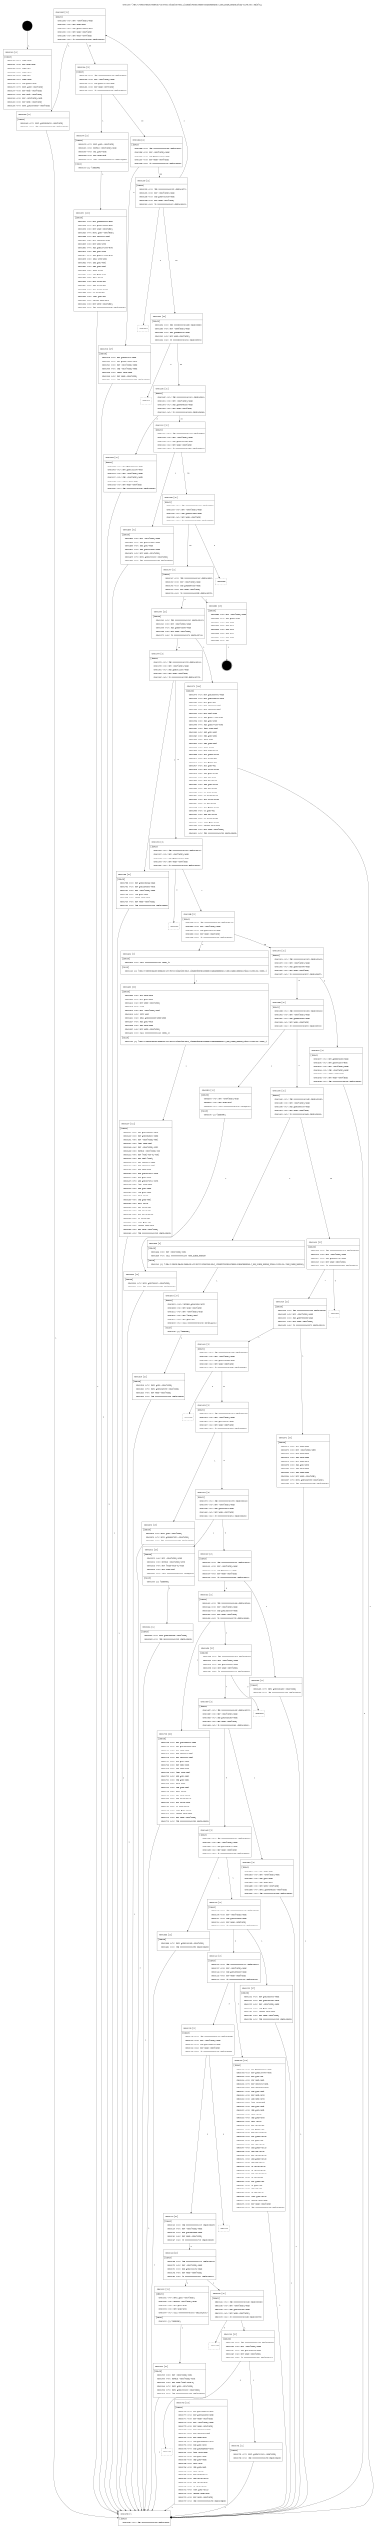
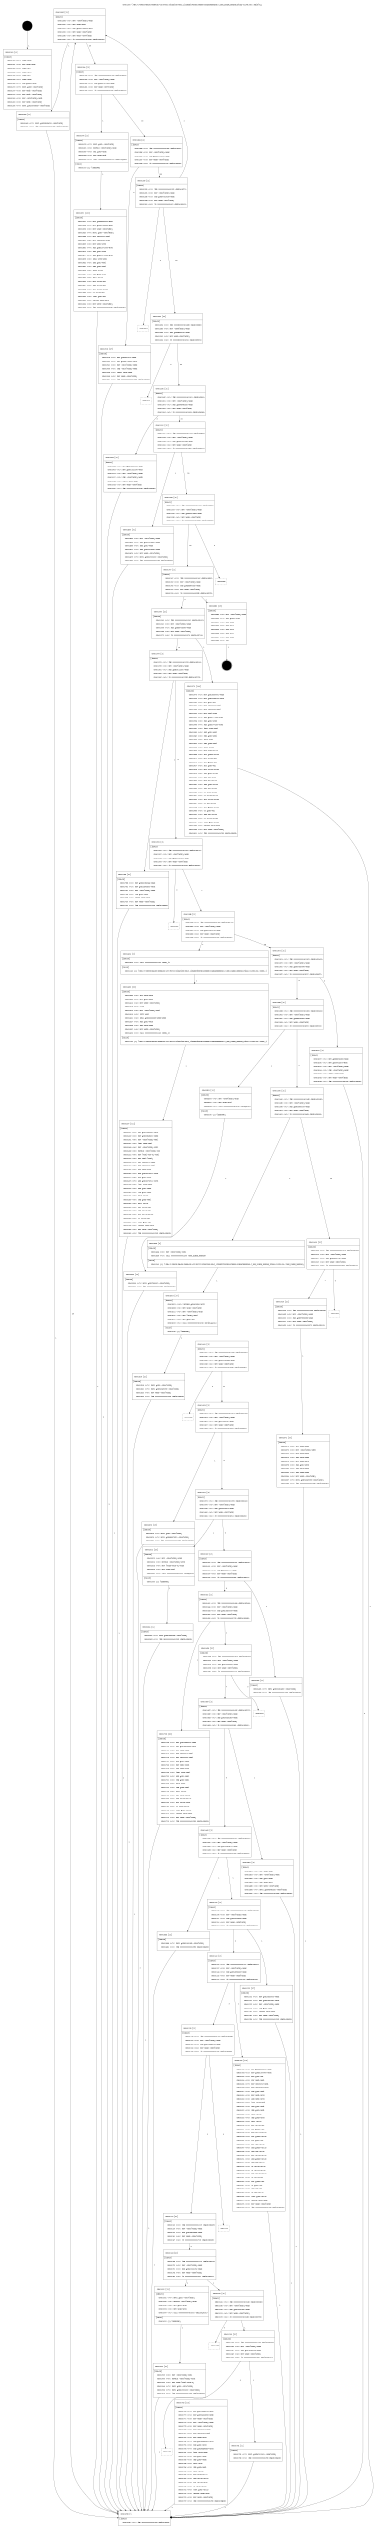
none -> (71, 1291)
(262, 1335) -> none
